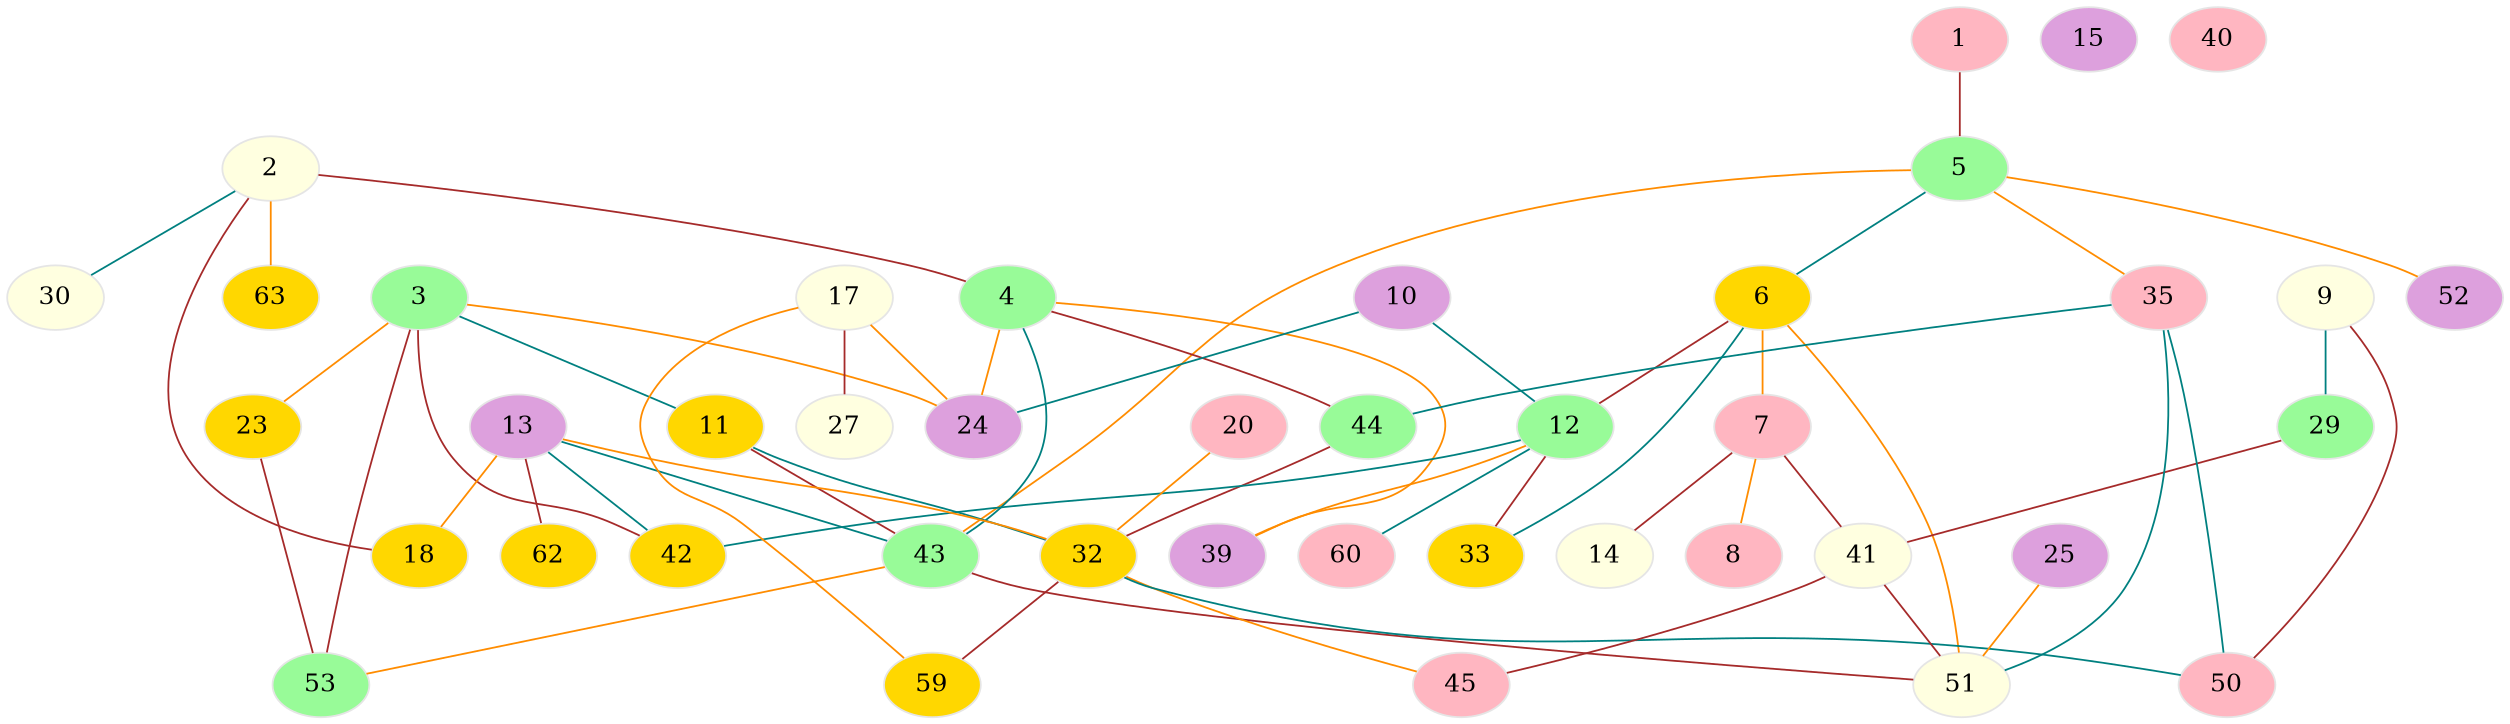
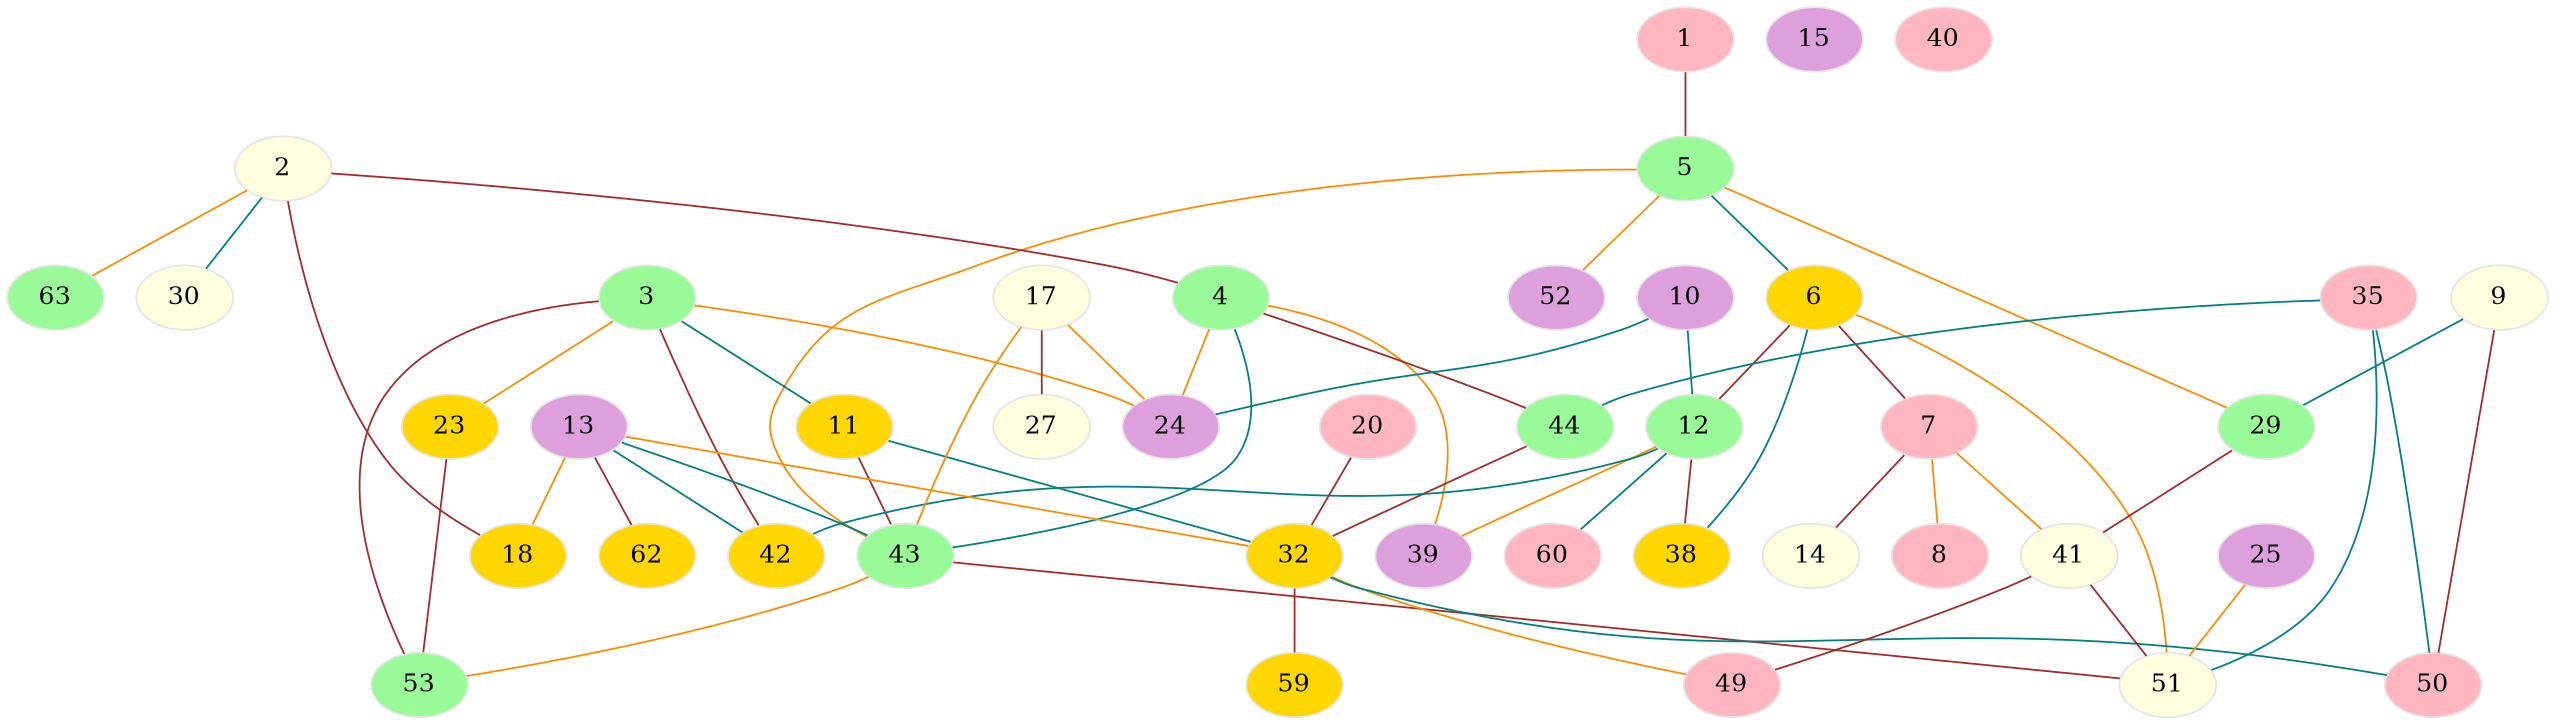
(2059, 233) -> (1976, 298)
(271, 298) -> (56, 298)
(1763, 362) -> (1872, 362)
(1178, 480) -> (1336, 483)
(677, 489) -> (963, 422)
(1813, 491) -> (1999, 491)
(1476, 556) -> (1682, 556)
(1461, 685) -> (1732, 685)
